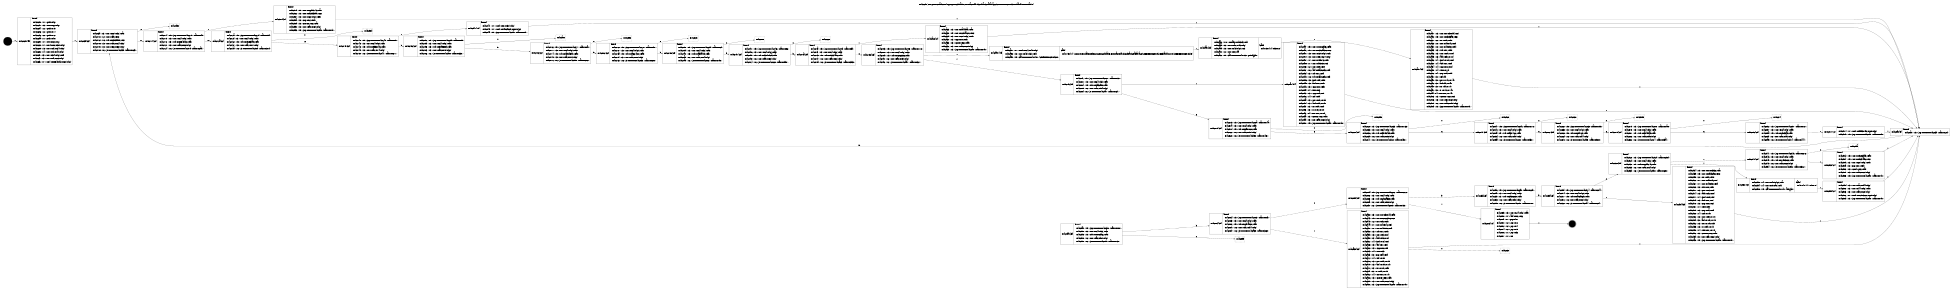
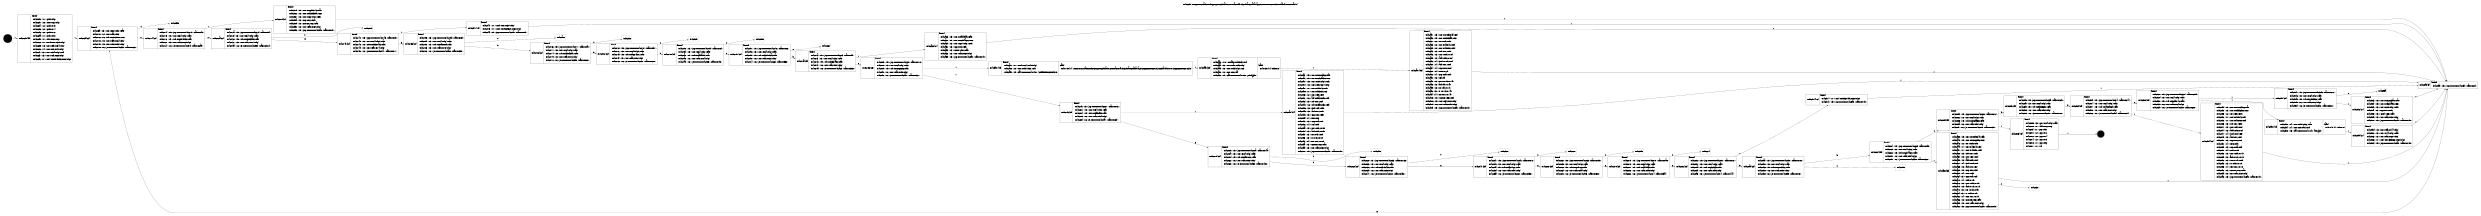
none -> (1739, 167)
